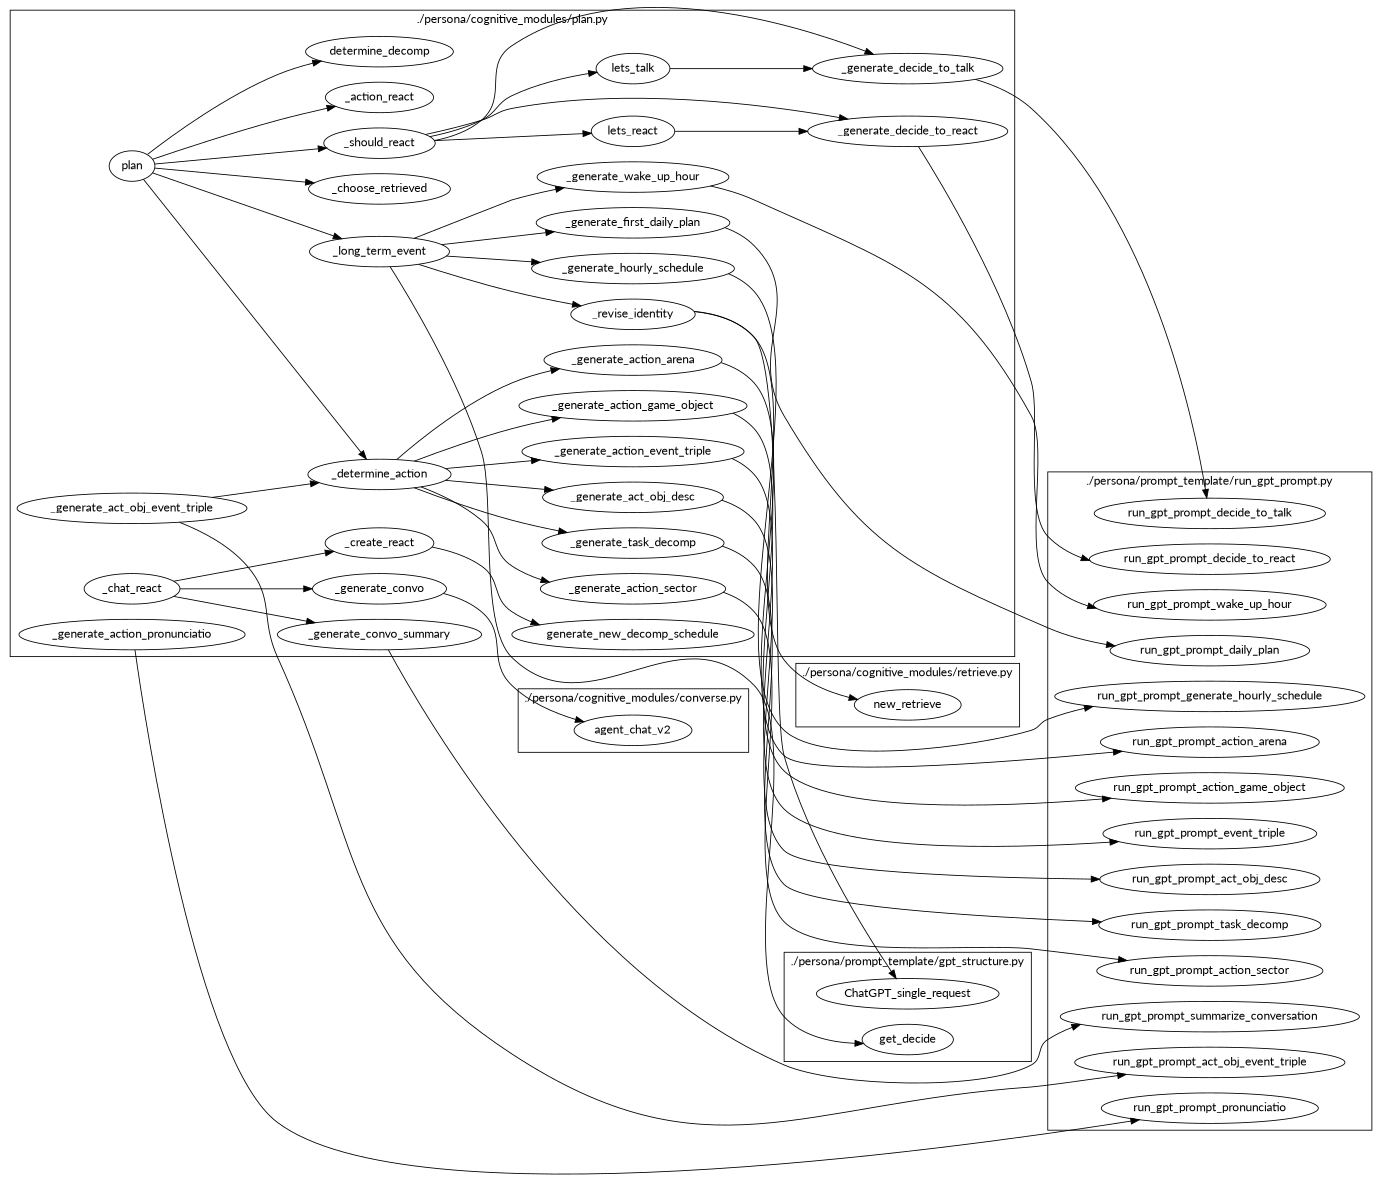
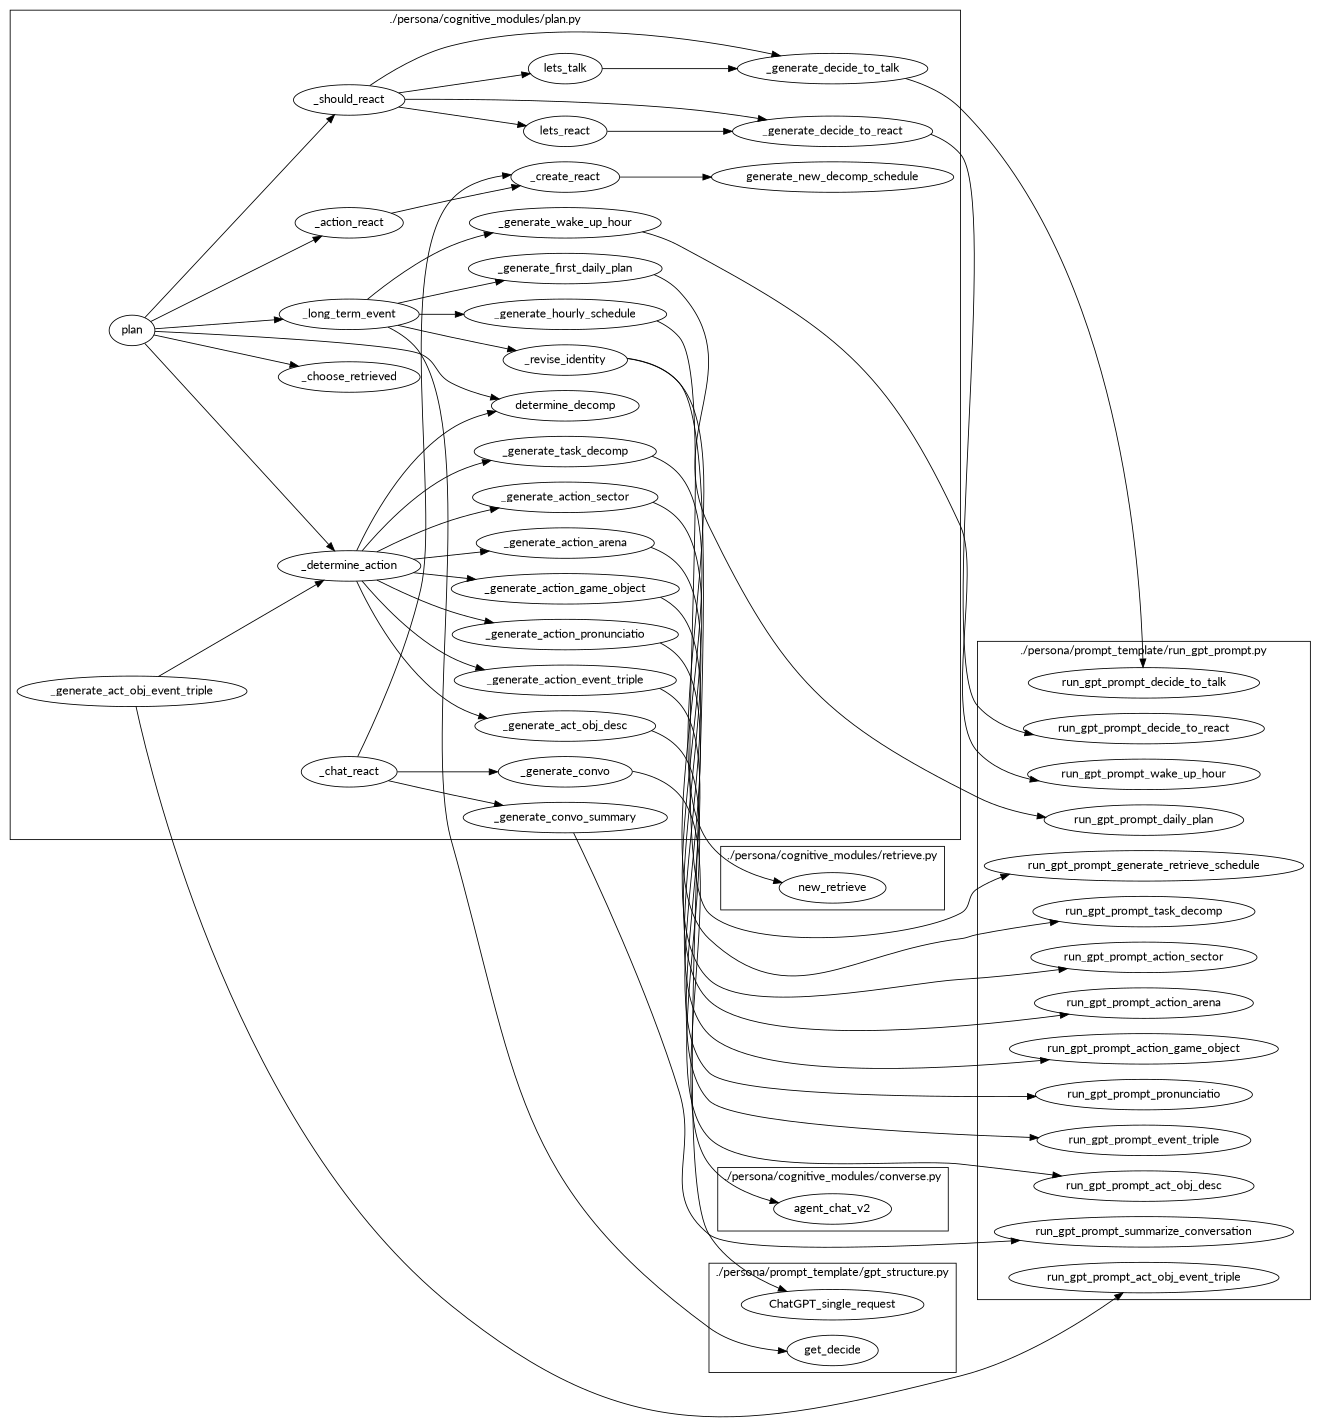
none -> (442, 202)
none -> (408, 468)
none -> (430, 604)
(1210, 696) -> (1144, 866)
